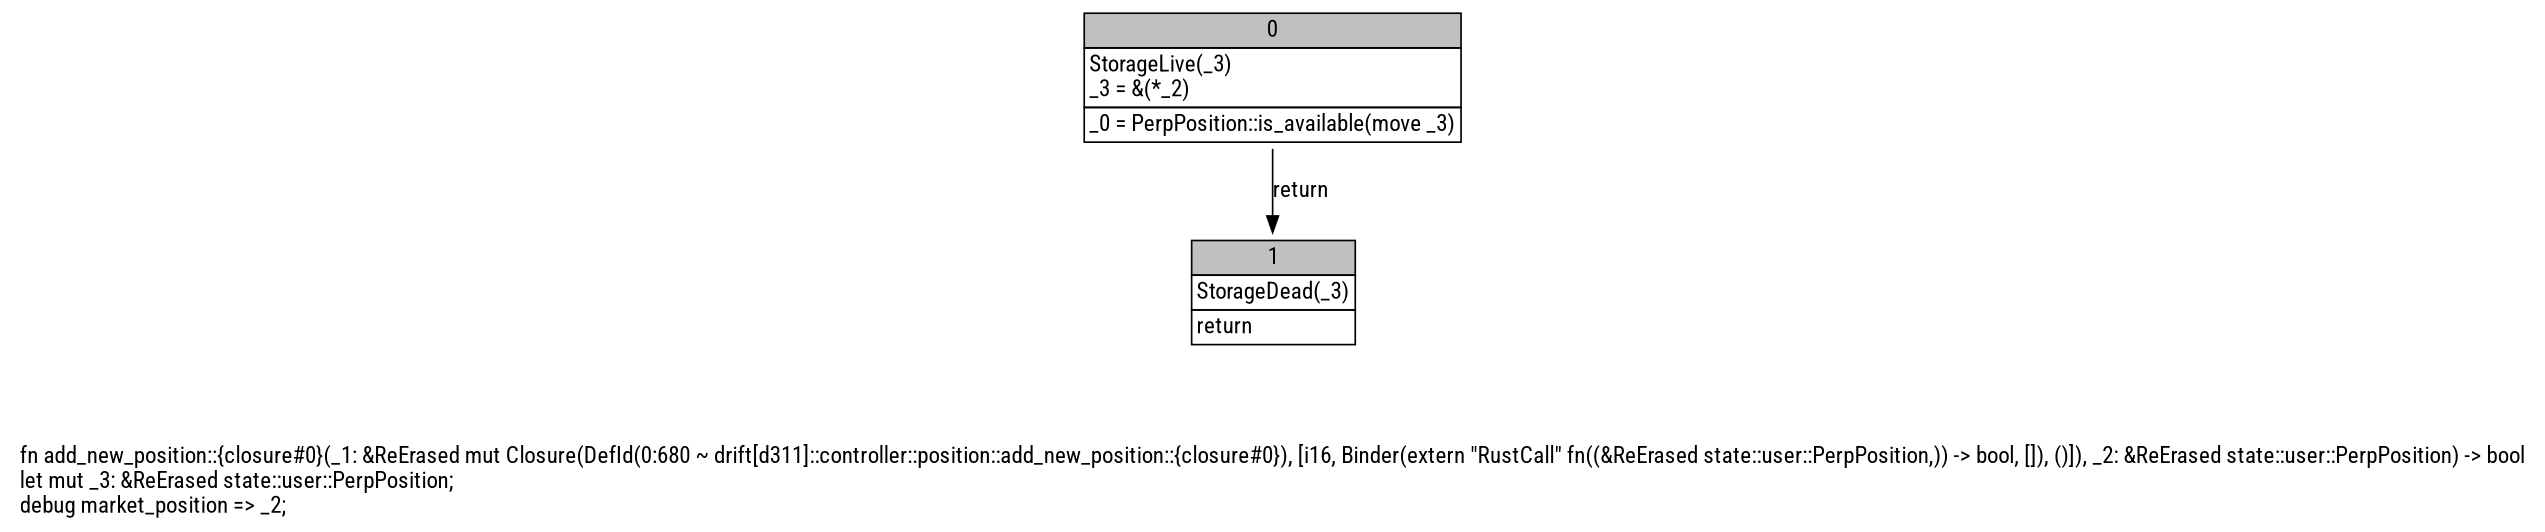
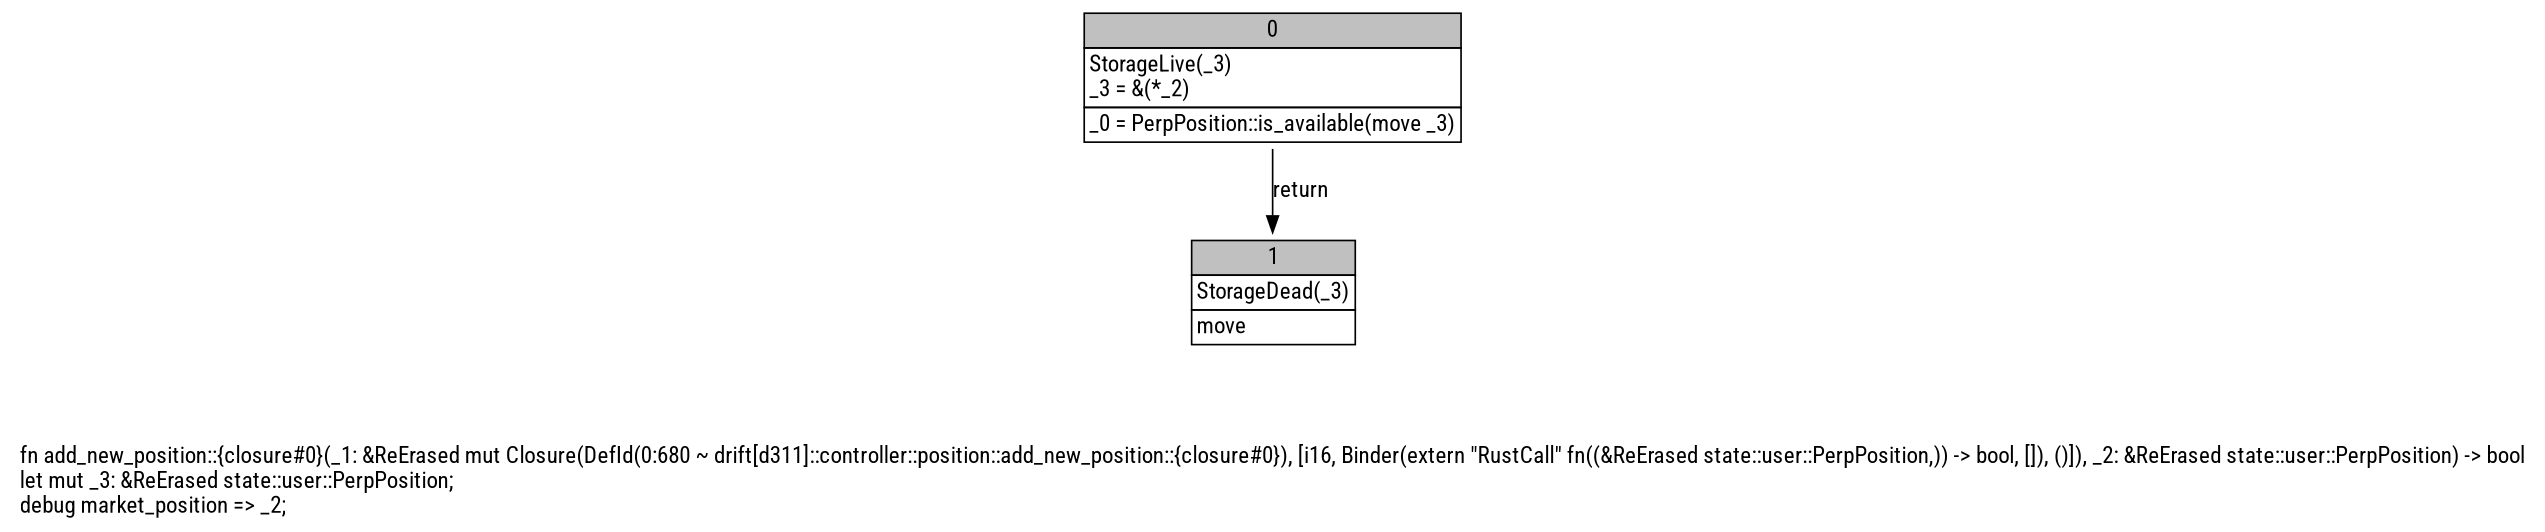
(1225, 326) -> (1222, 326)
